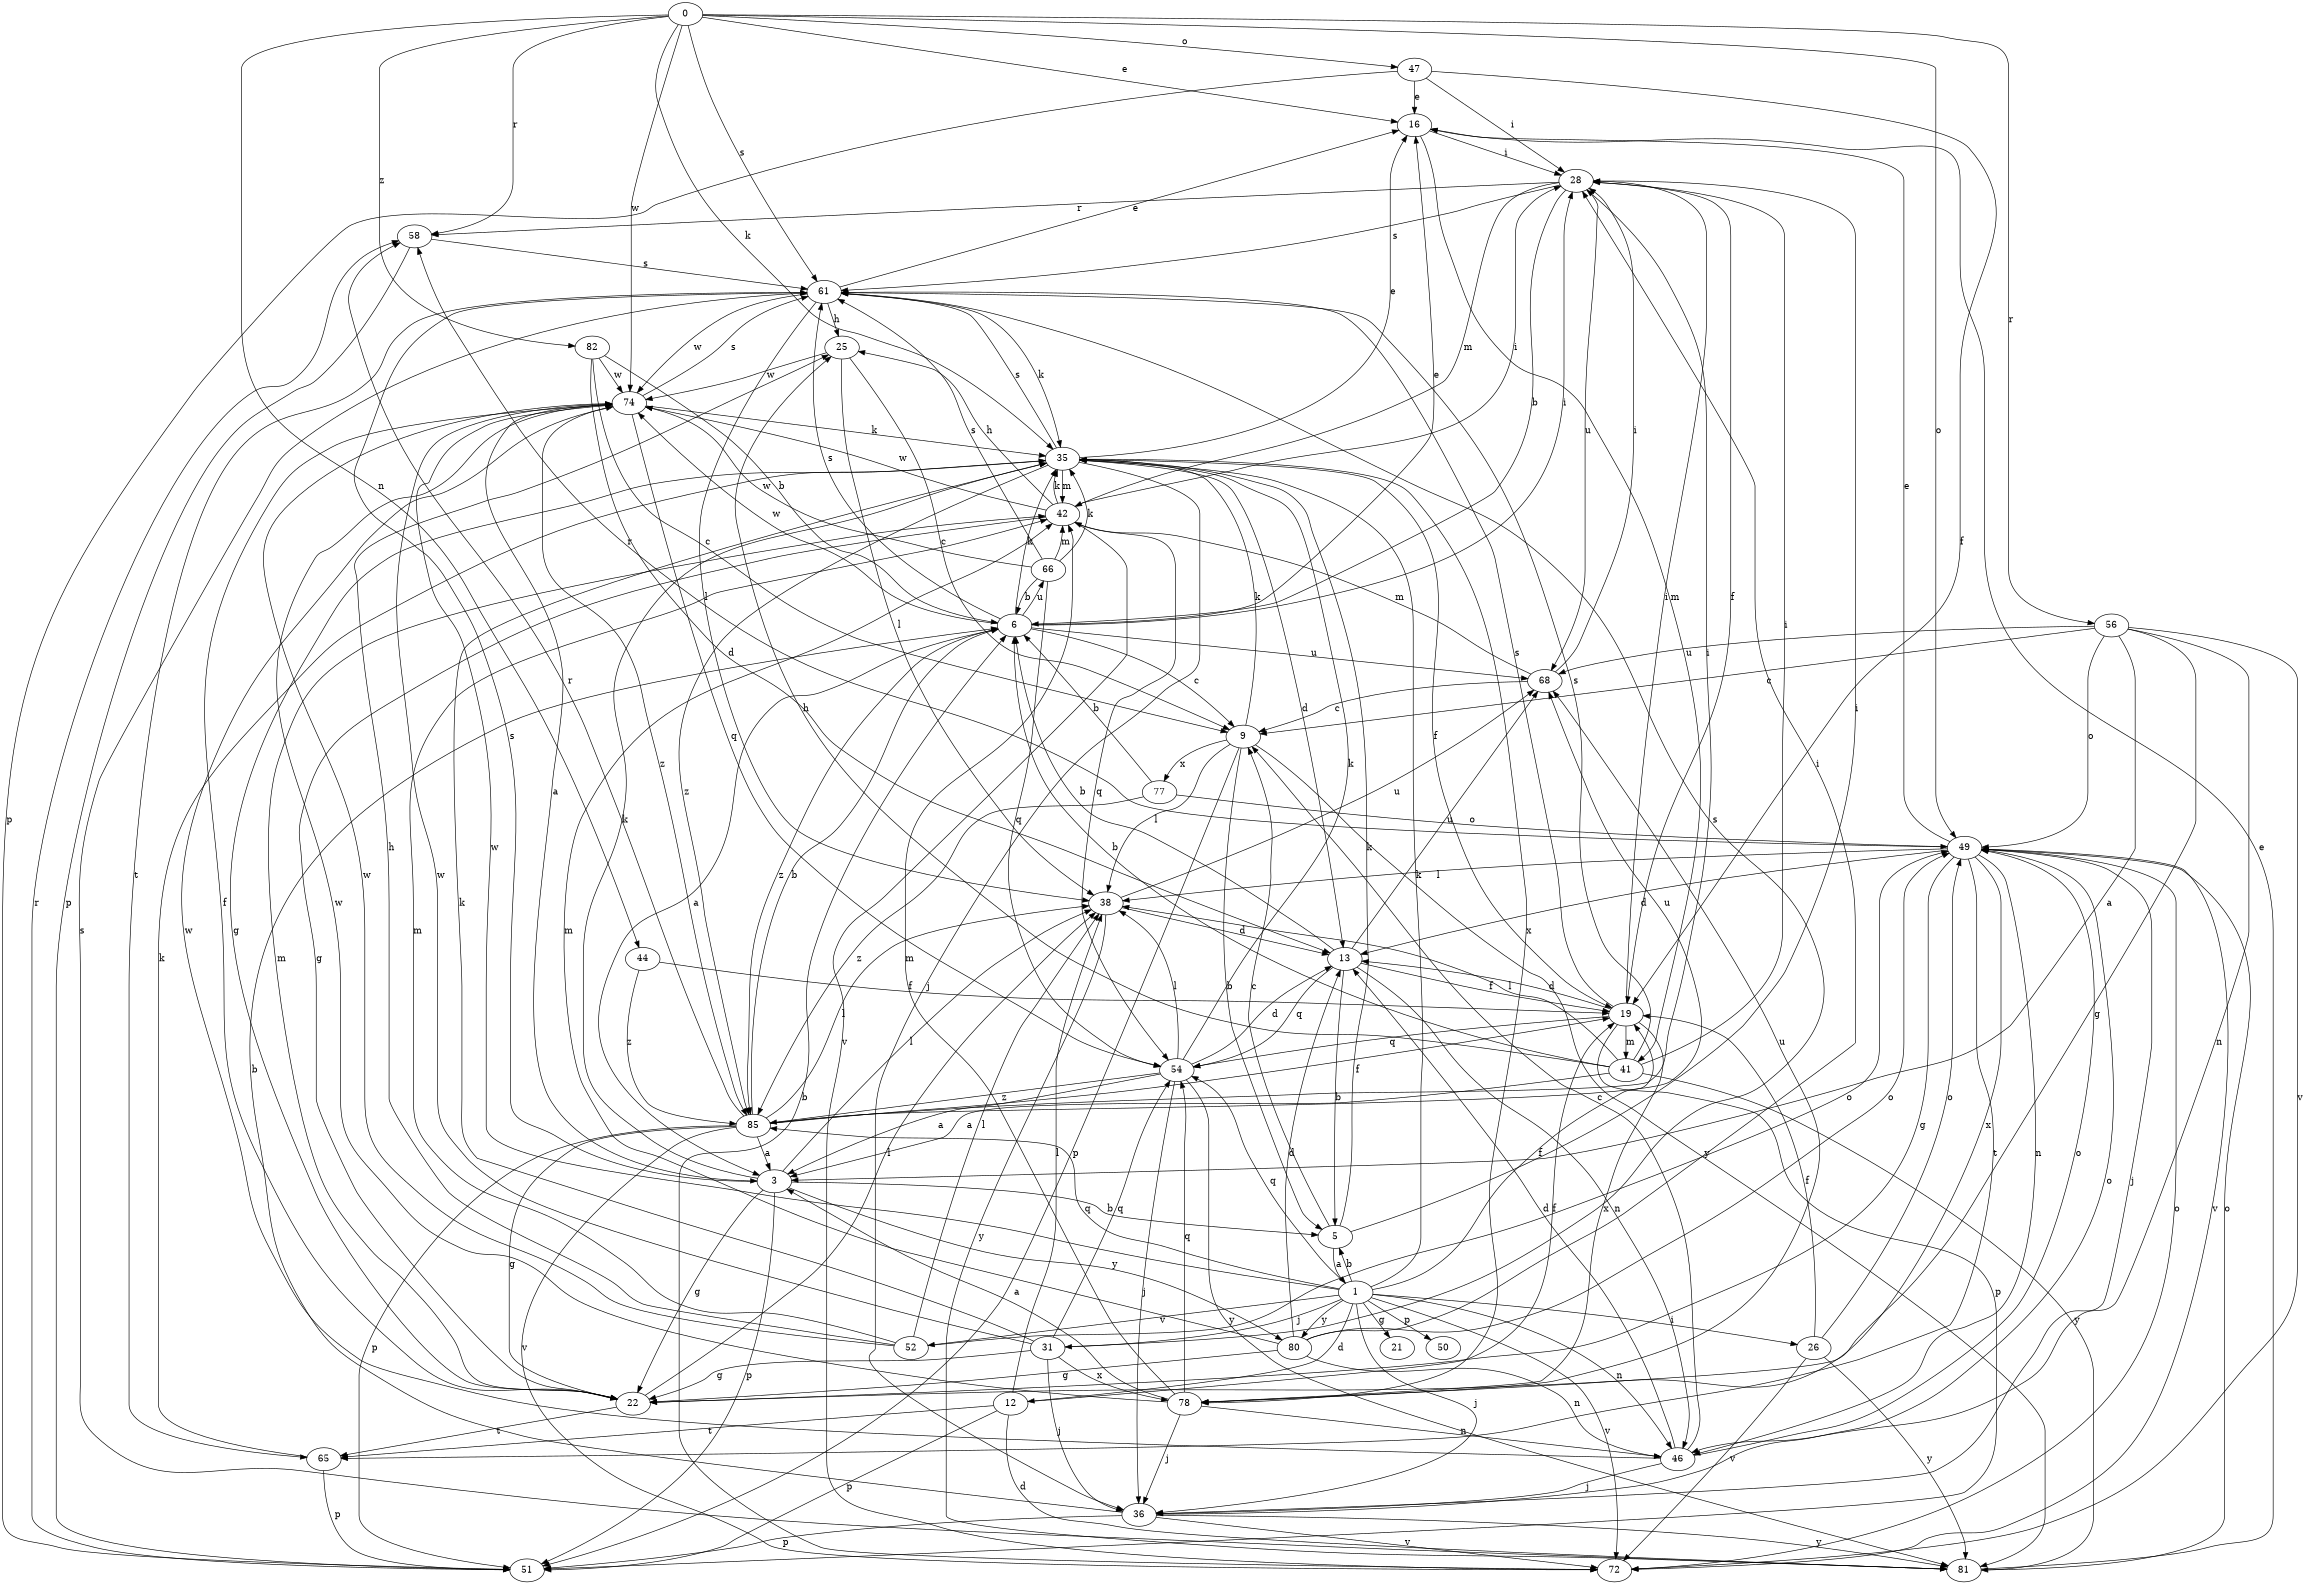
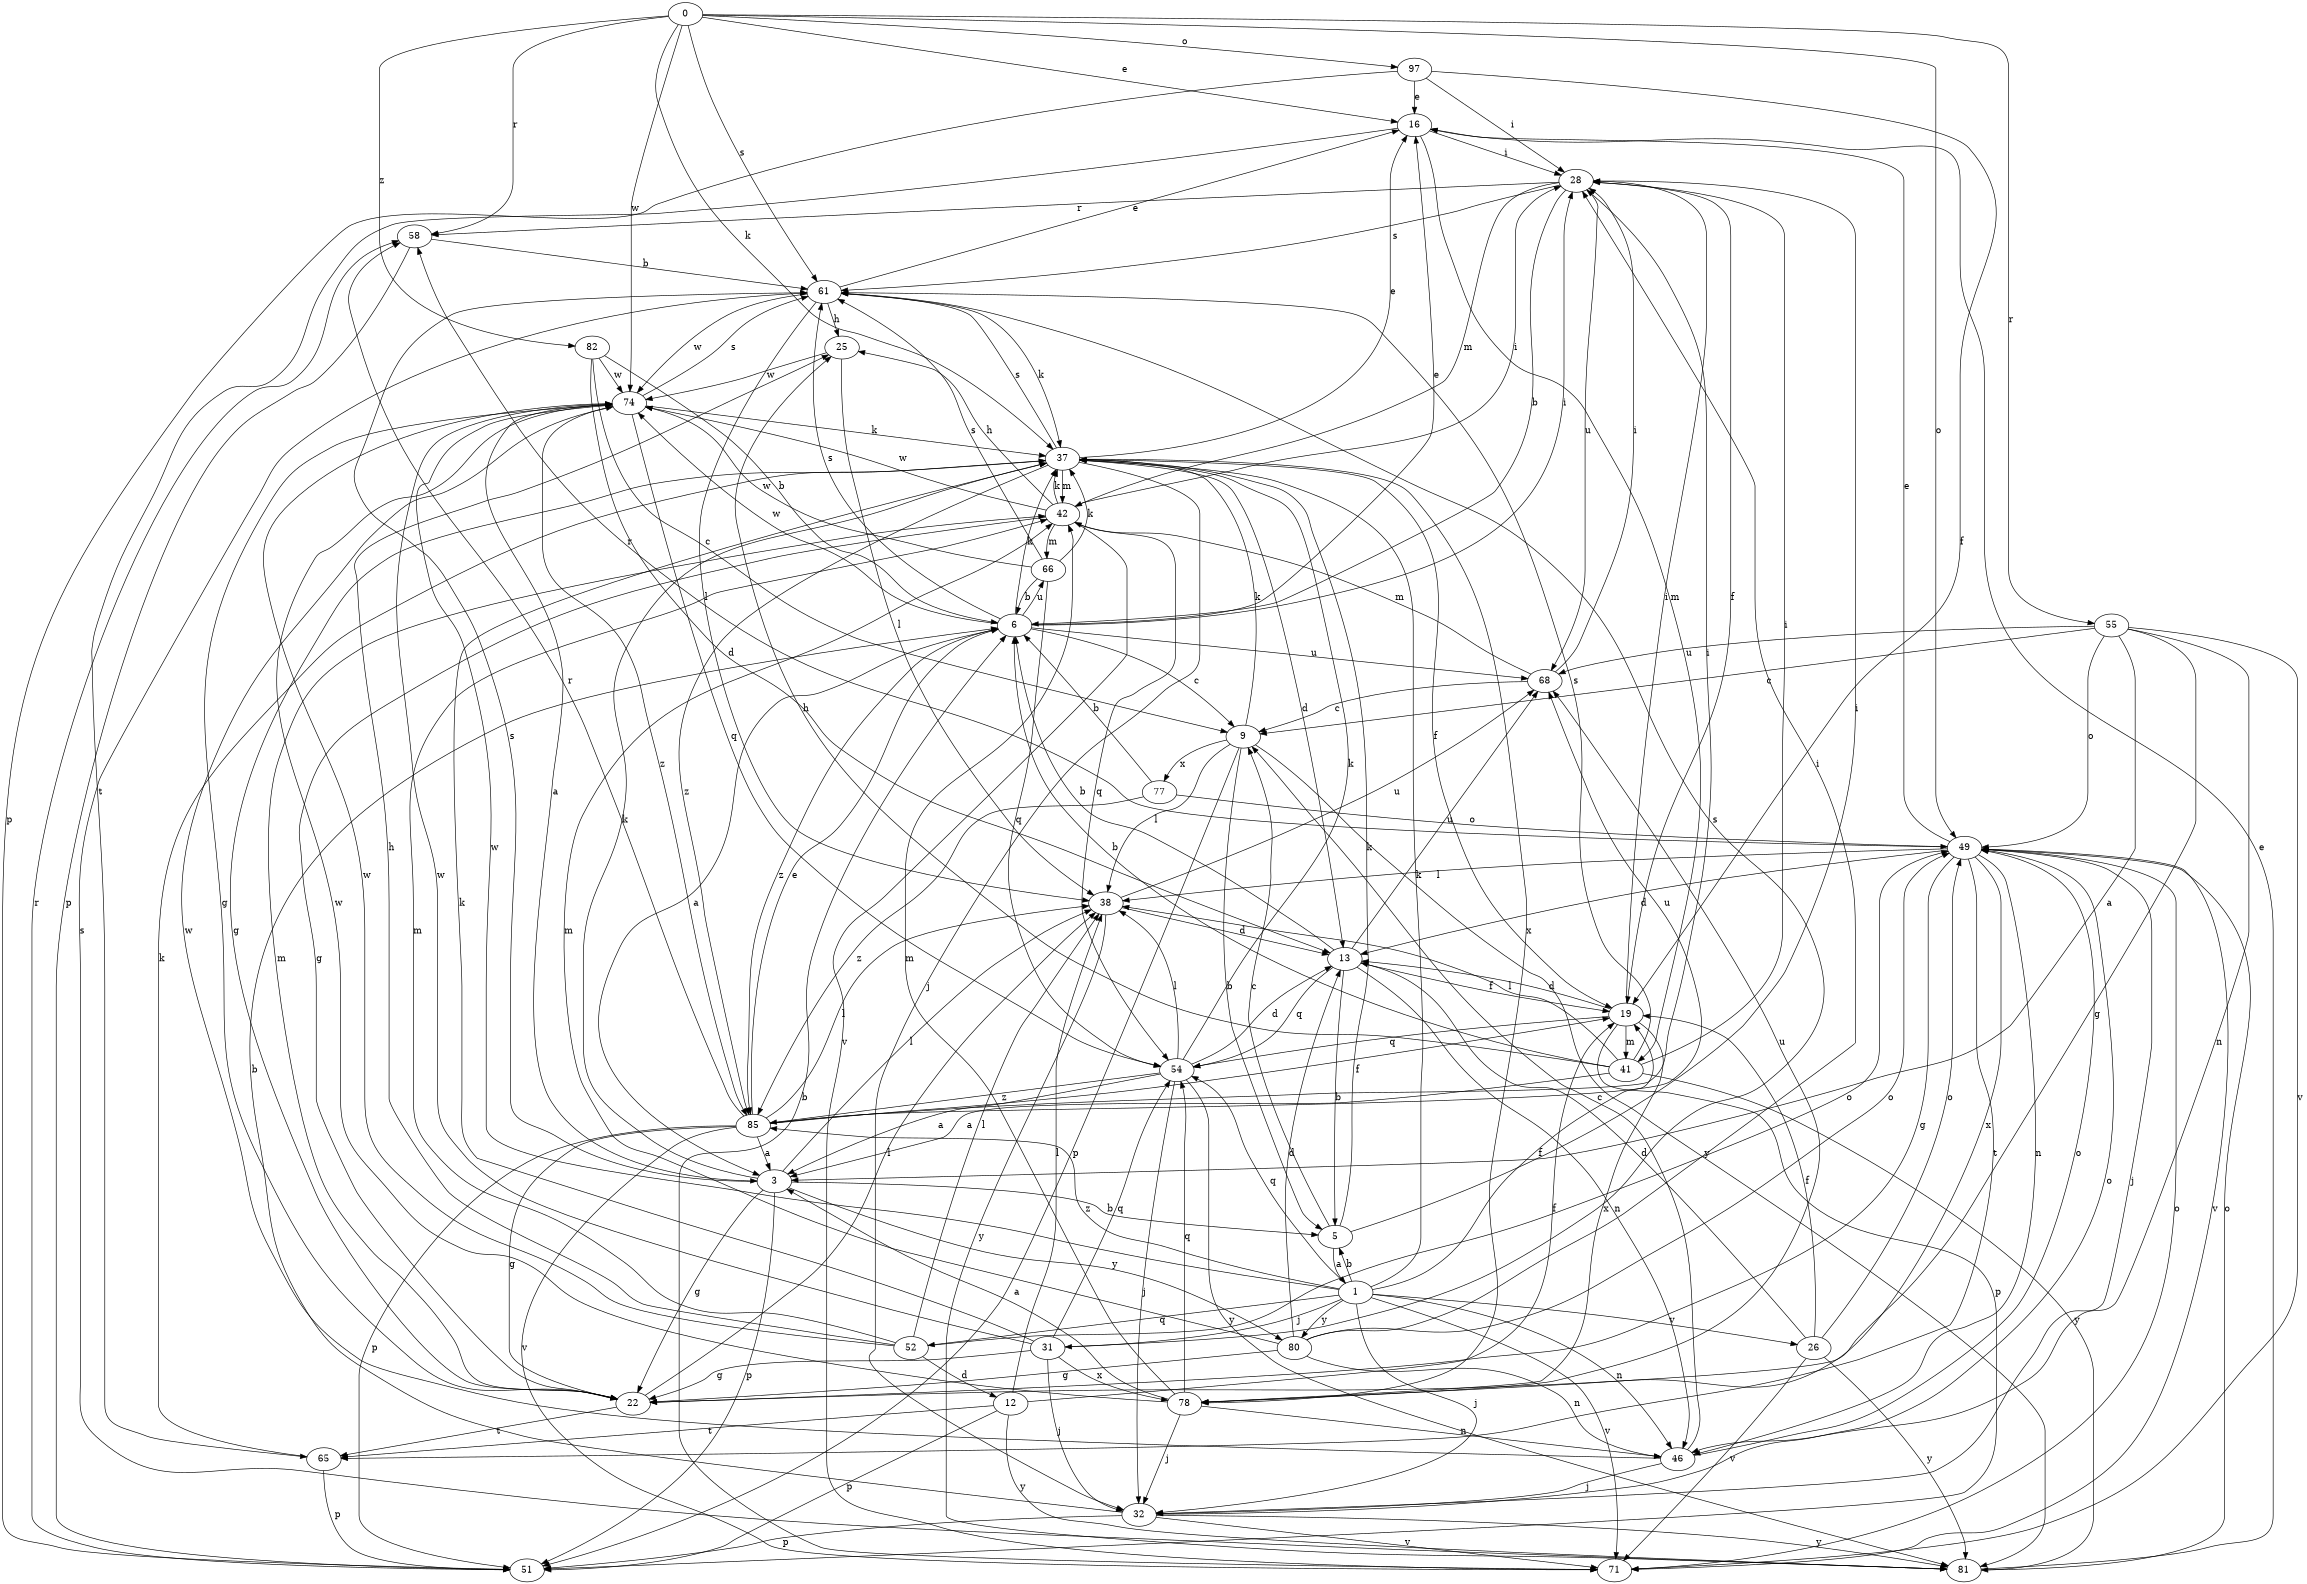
(1414, 70) -> (1414, 70)
(646, 264) -> (646, 264)
(1424, 419) -> none
(1062, 459) -> (1062, 459)
(1060, 546) -> (1048, 538)
(969, 612) -> none
(2112, 625) -> (2112, 625)
(154, 703) -> (225, 391)
(795, 876) -> (795, 876)
(225, 903) -> (225, 903)
(643, 959) -> none
(1534, 1200) -> (1615, 1133)
(1088, 1209) -> (1088, 1209)
(1163, 1320) -> (1163, 1320)
(1672, 1320) -> (1672, 1320)
(1397, 1348) -> none
(1443, 1348) -> none
(1193, 1384) -> (956, 1377)
(1023, 1487) -> (1023, 1487)
(1139, 1515) -> (1139, 1515)
(1614, 1570) -> (1614, 1570)
